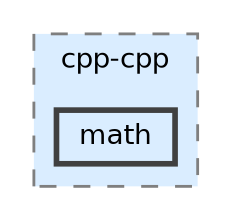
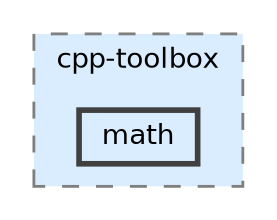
(116, 61) -> (138, 61)
